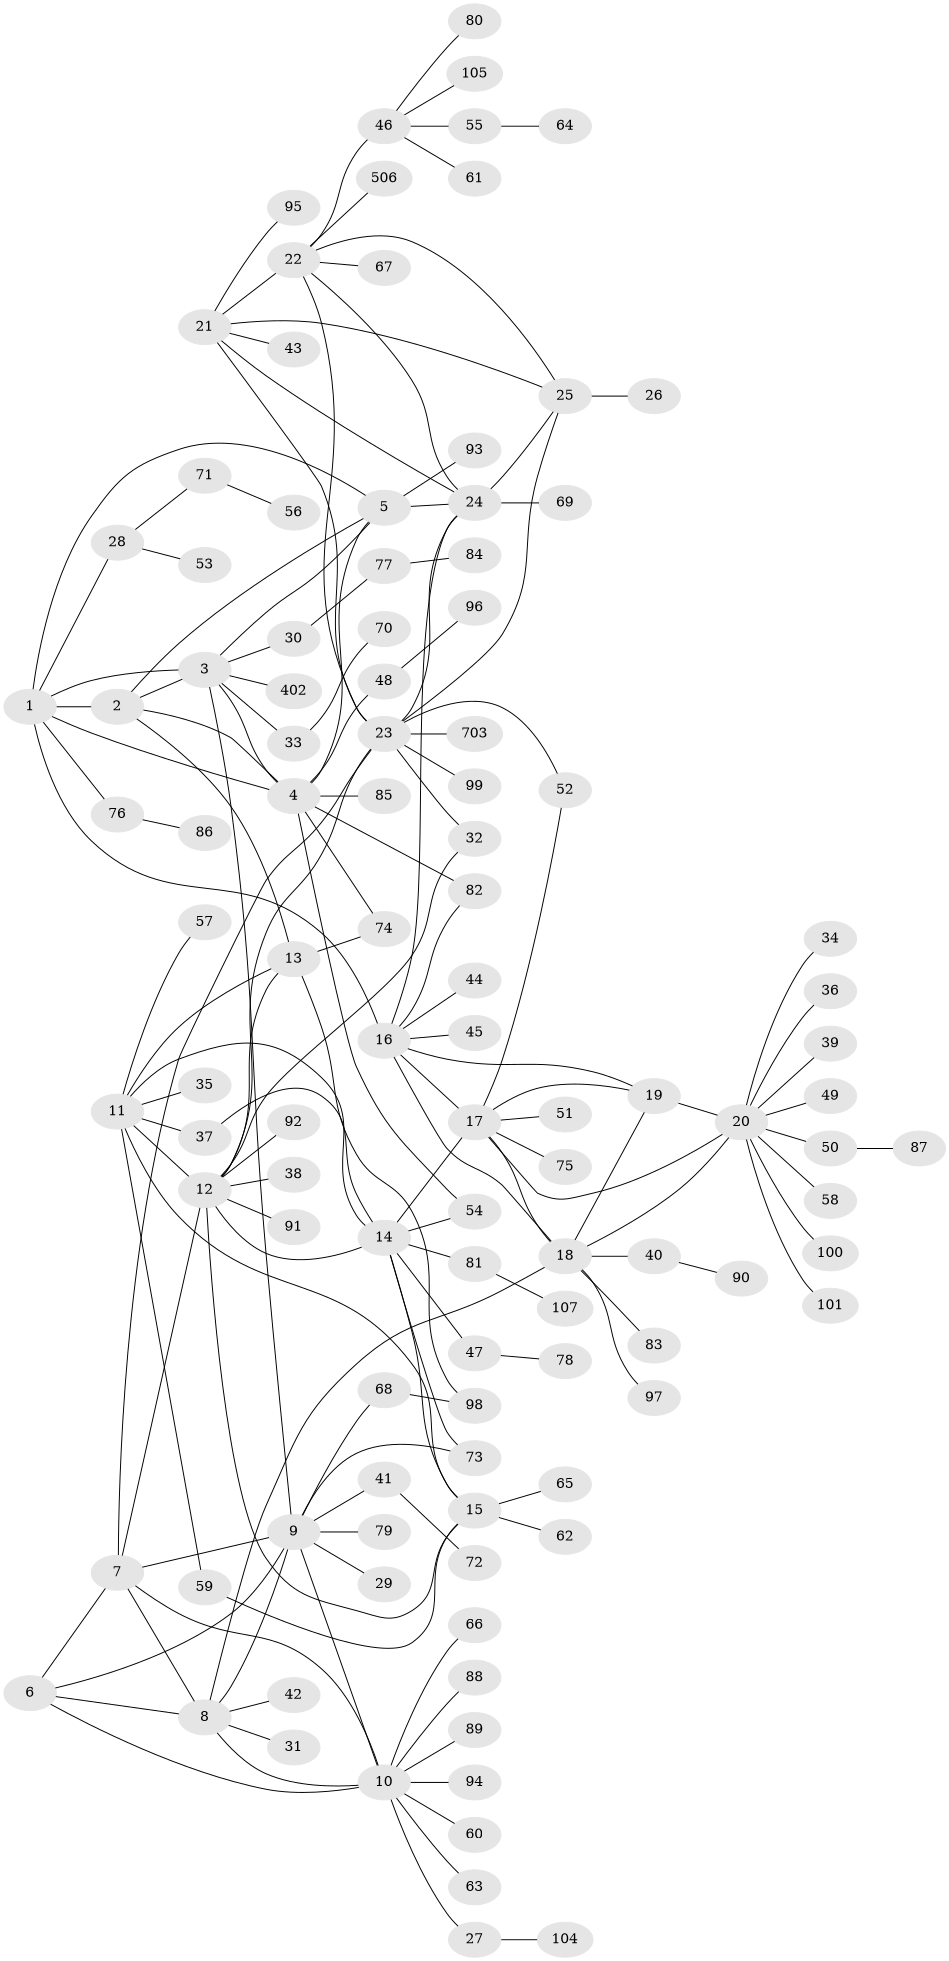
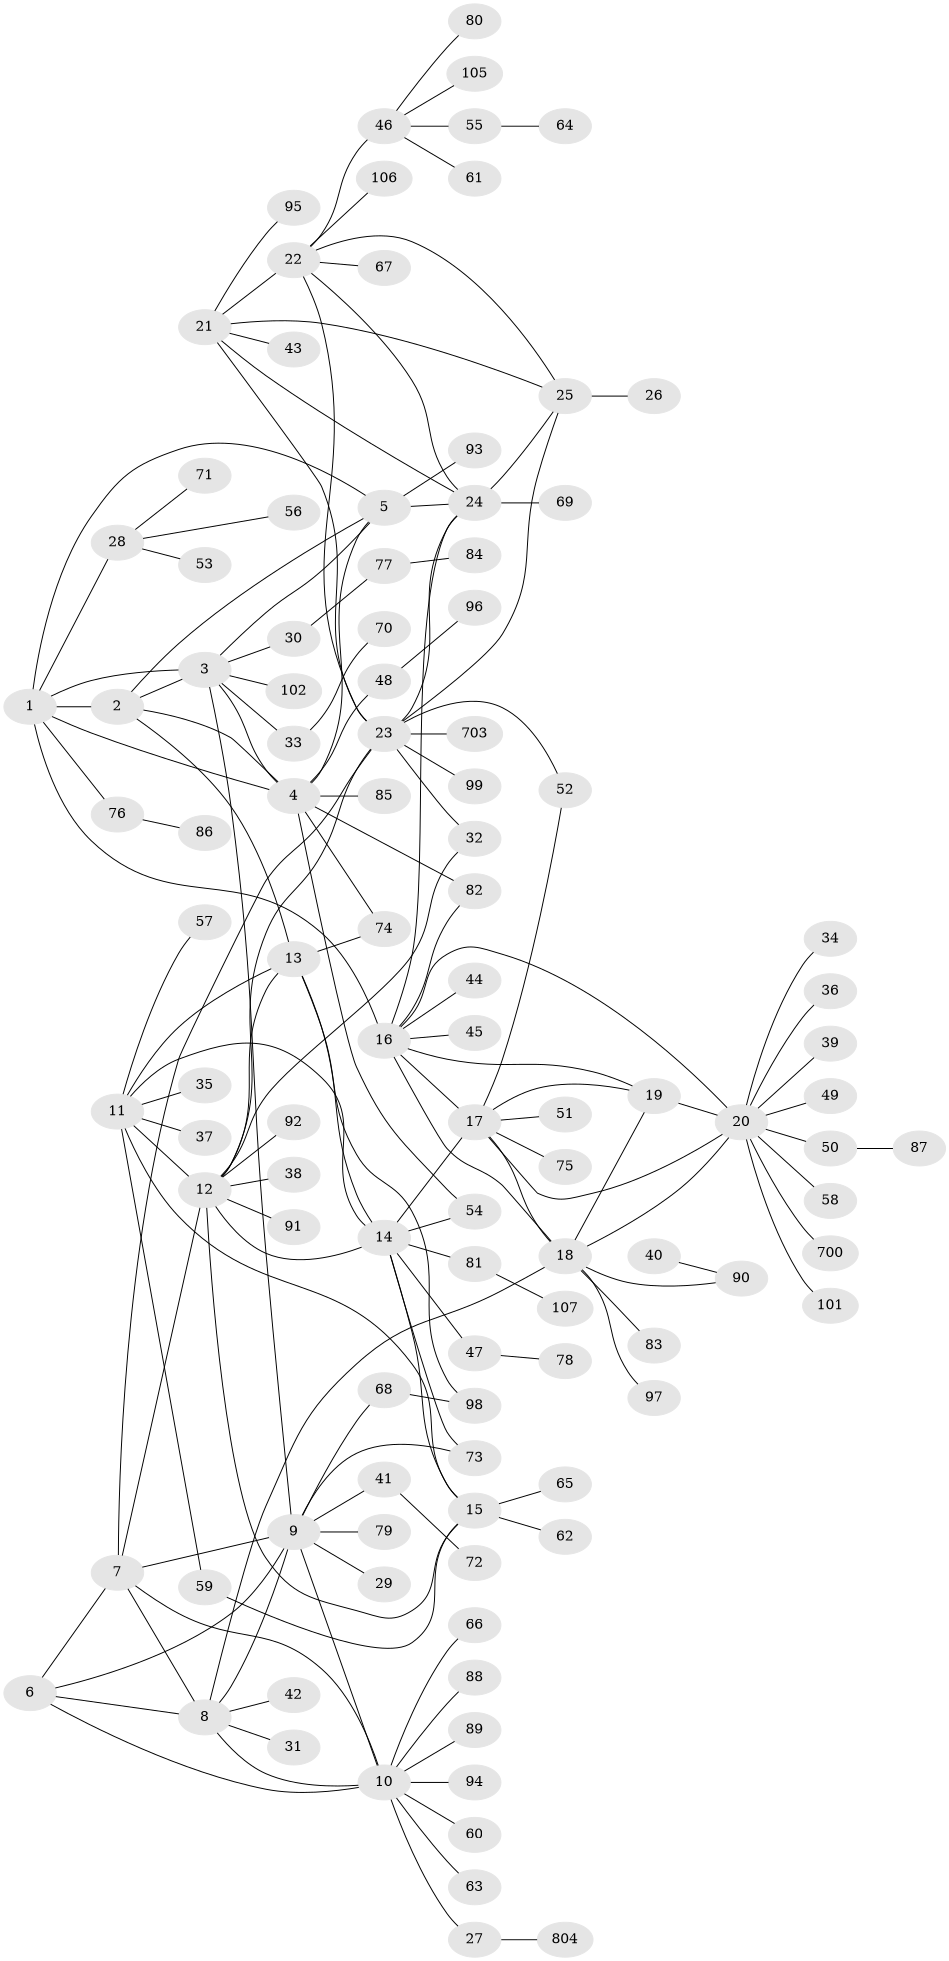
(384, 179) -> (384, 179)
(249, 494) -> (206, 528)
(294, 691) -> (294, 691)
none -> (562, 979)
(328, 1101) -> (335, 1100)
(830, 1253) -> (830, 1253)
(610, 1256) -> (649, 1285)
(565, 1940) -> (565, 1940)
